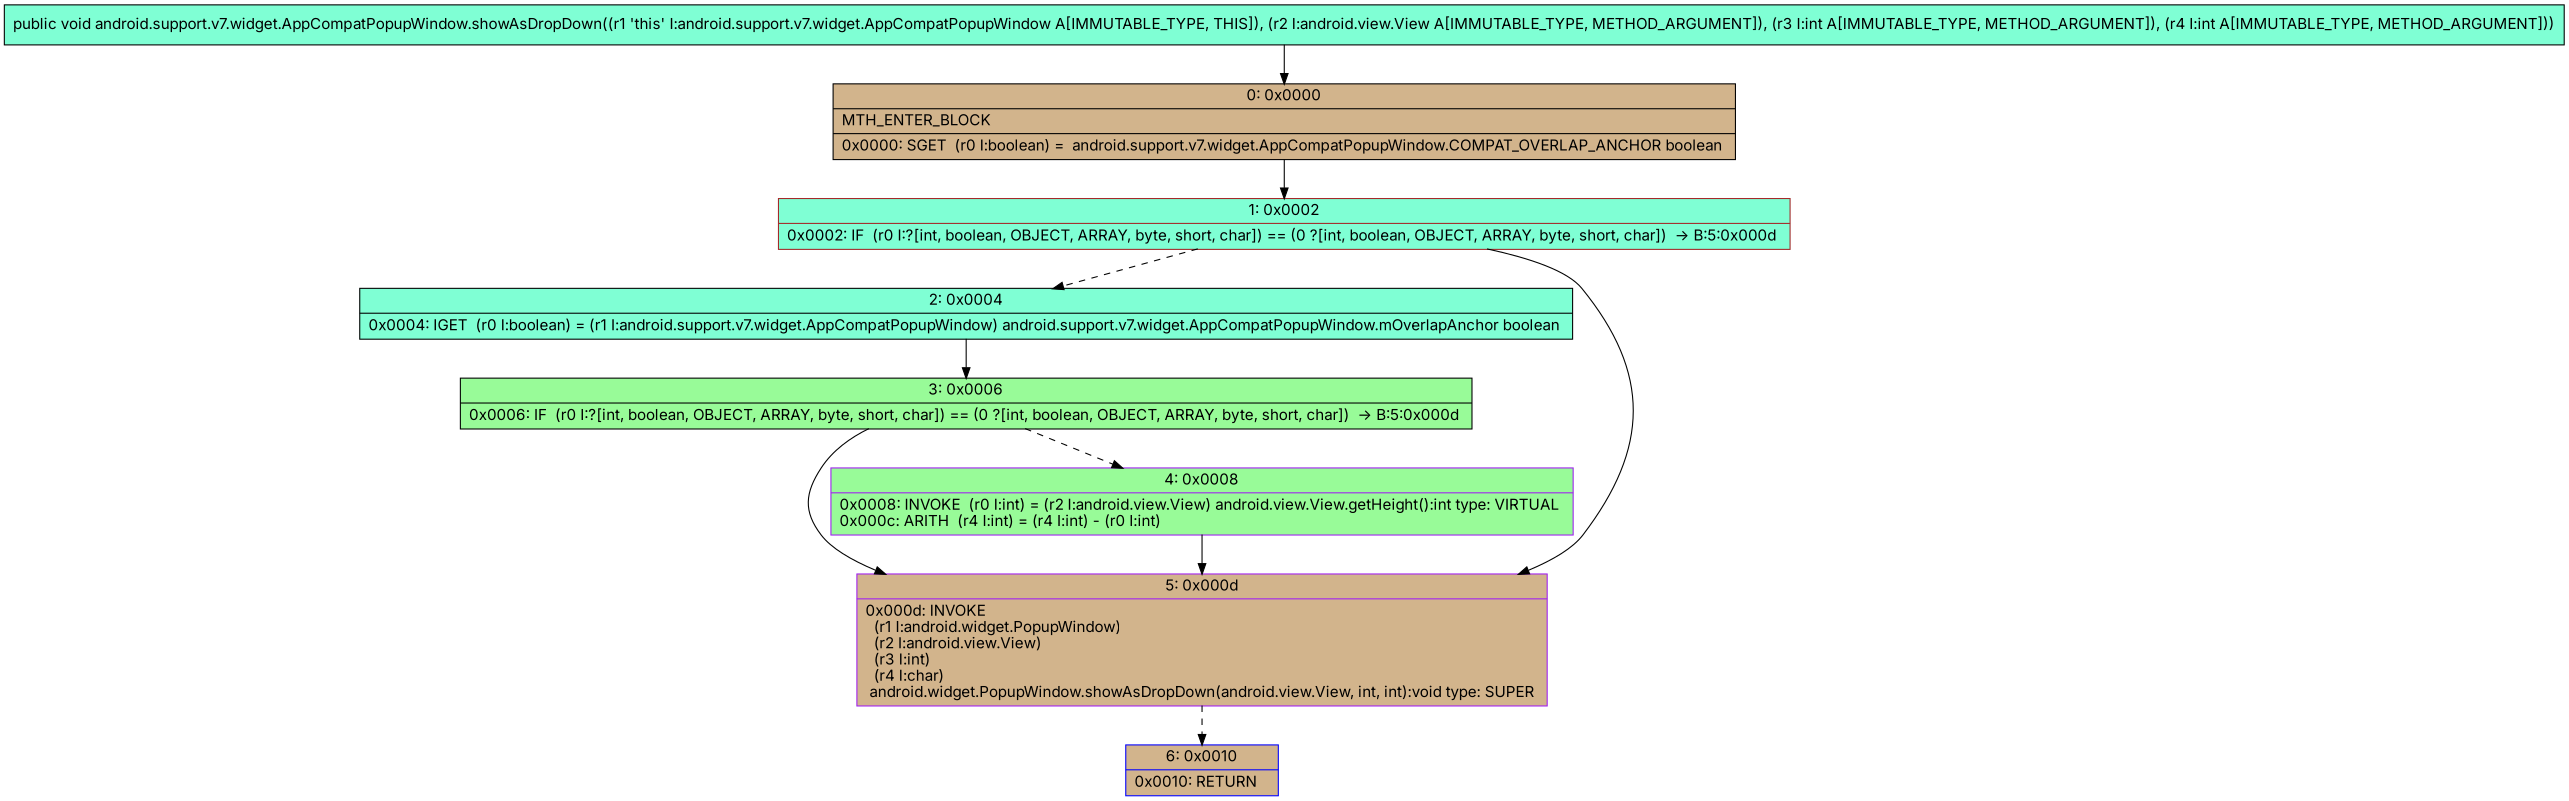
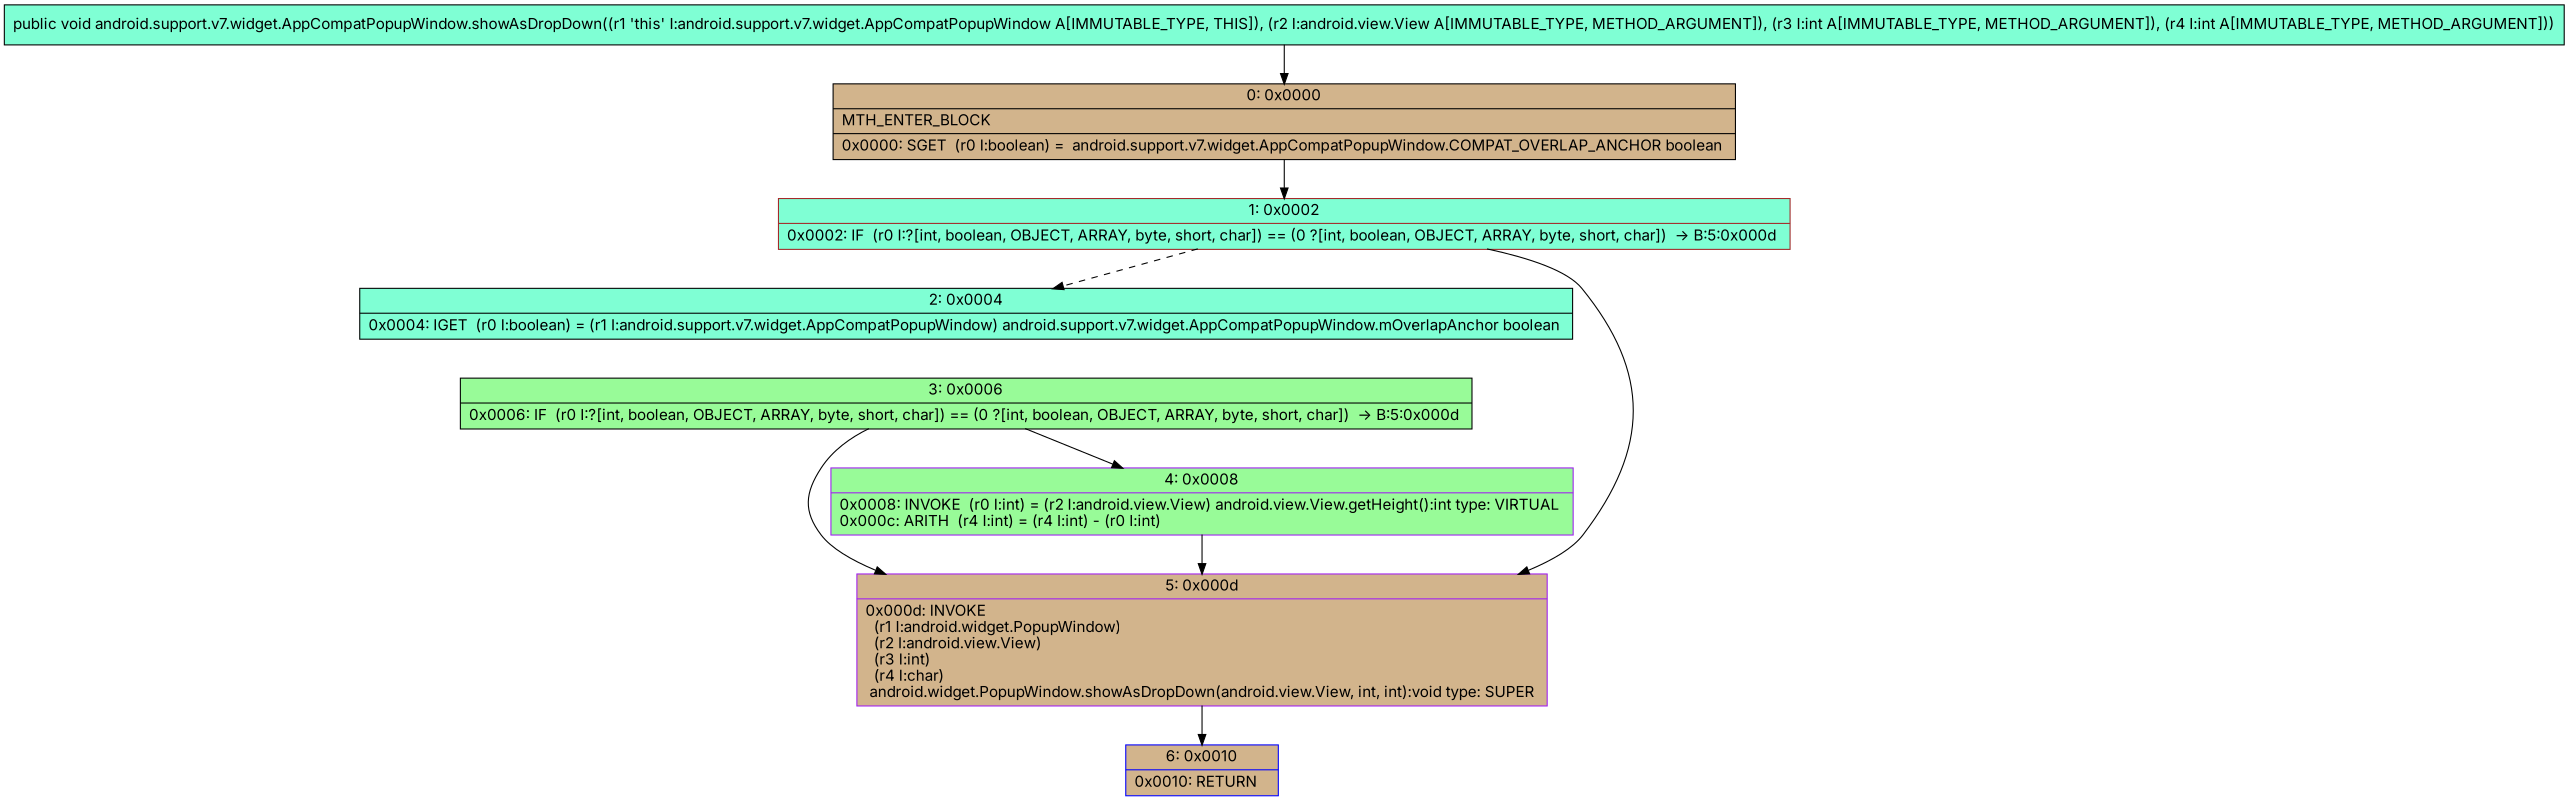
(966, 353) -> none
(1069, 446) -> (1069, 446)
(1202, 720) -> (1202, 720)
